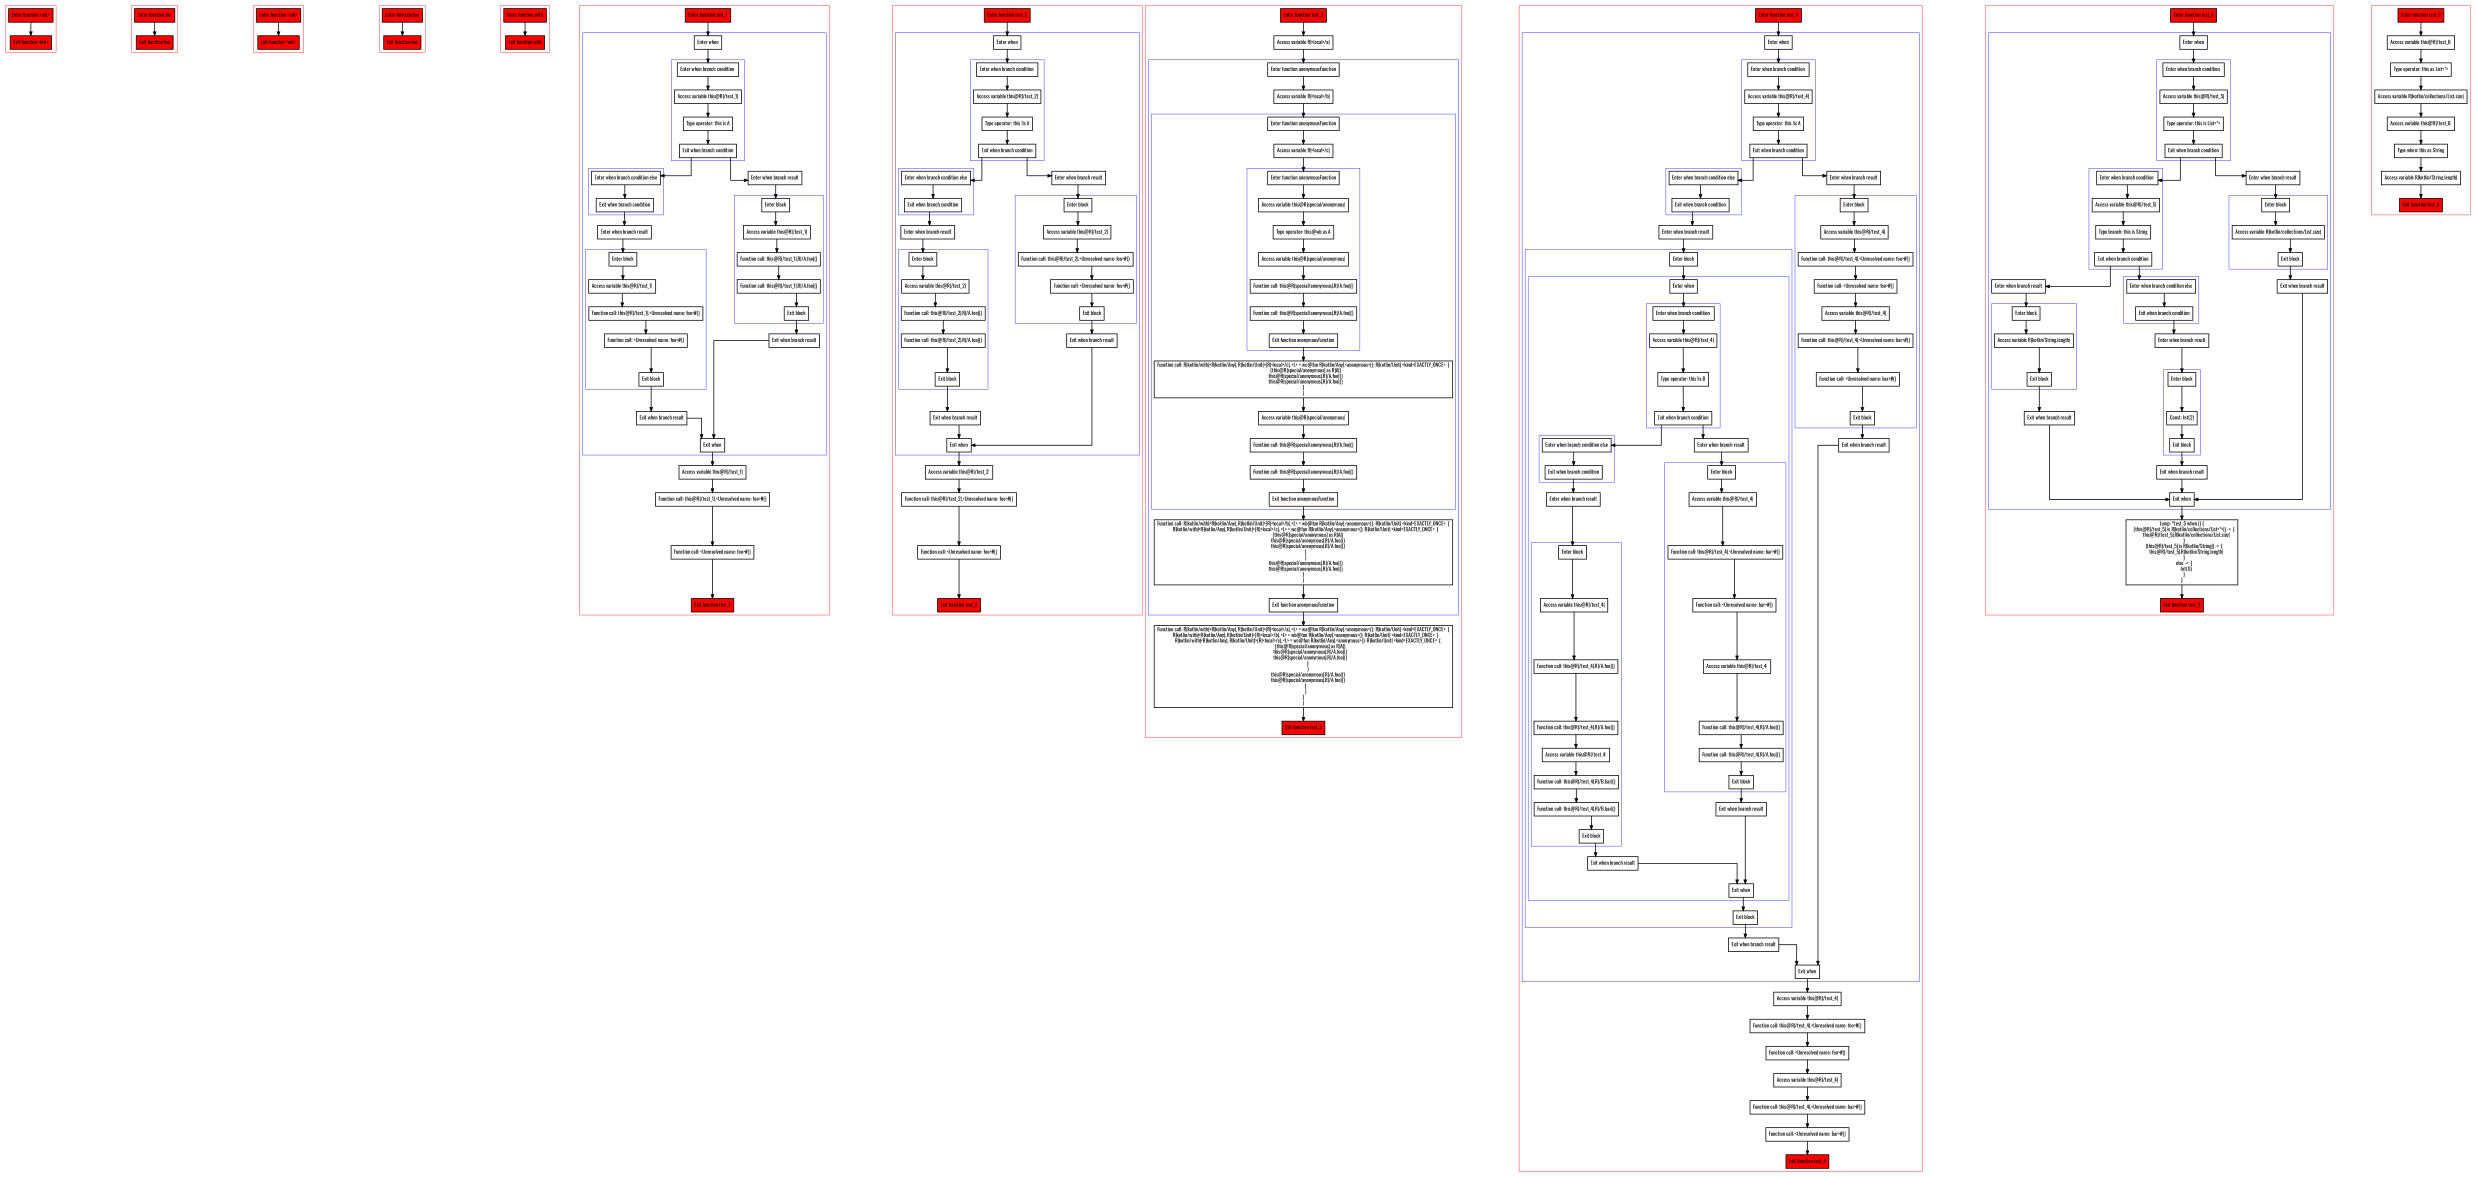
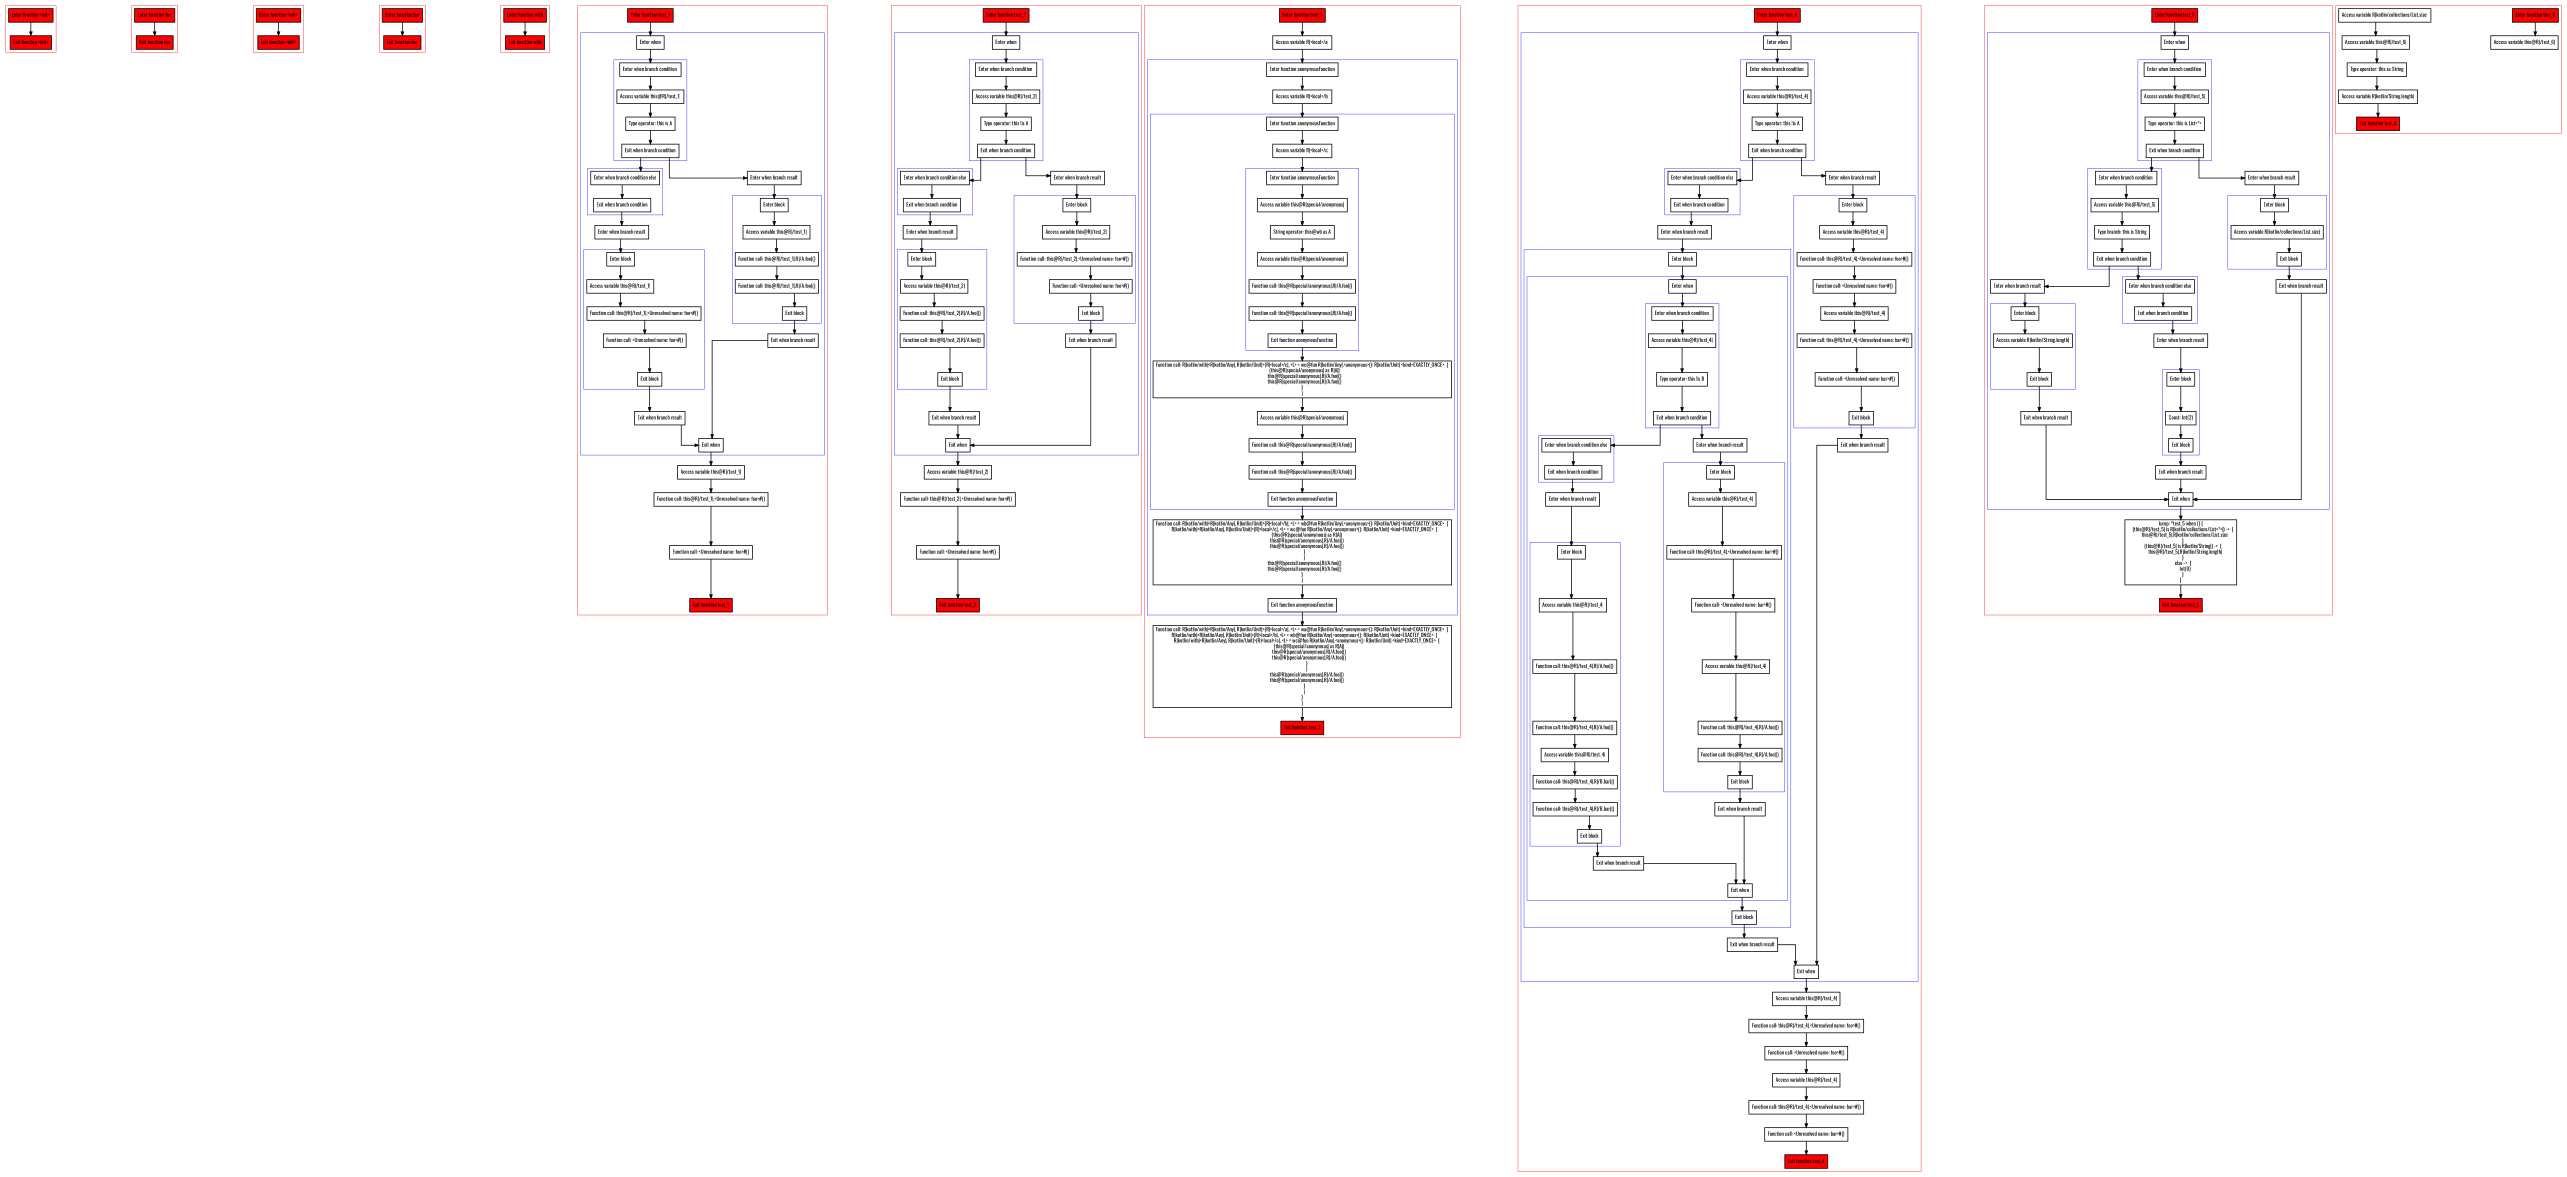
(2421, 70) -> none
(2421, 151) -> (2377, 70)
(1303, 232) -> (1302, 232)
